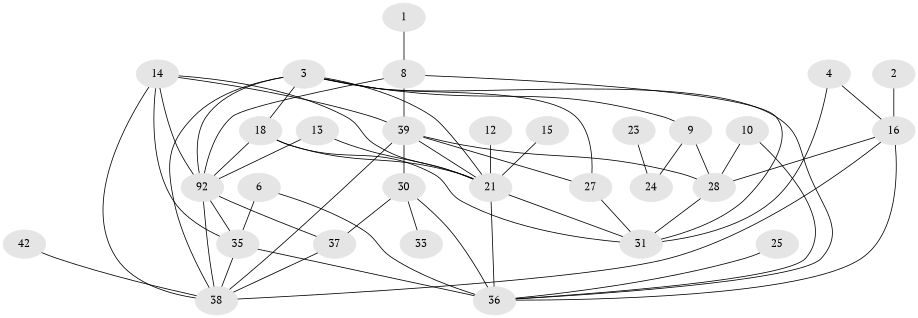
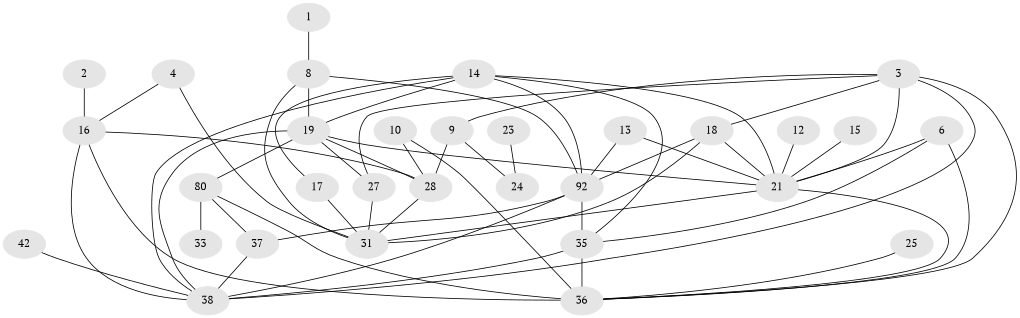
(216, 106) -> none
(404, 131) -> (309, 131)
none -> (877, 156)
none -> (317, 187)
(404, 187) -> (201, 187)
